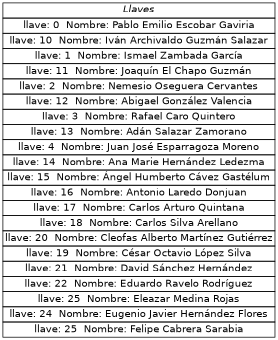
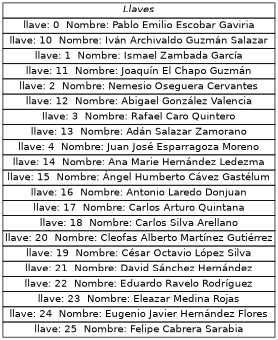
(139, 299) -> (139, 299)
